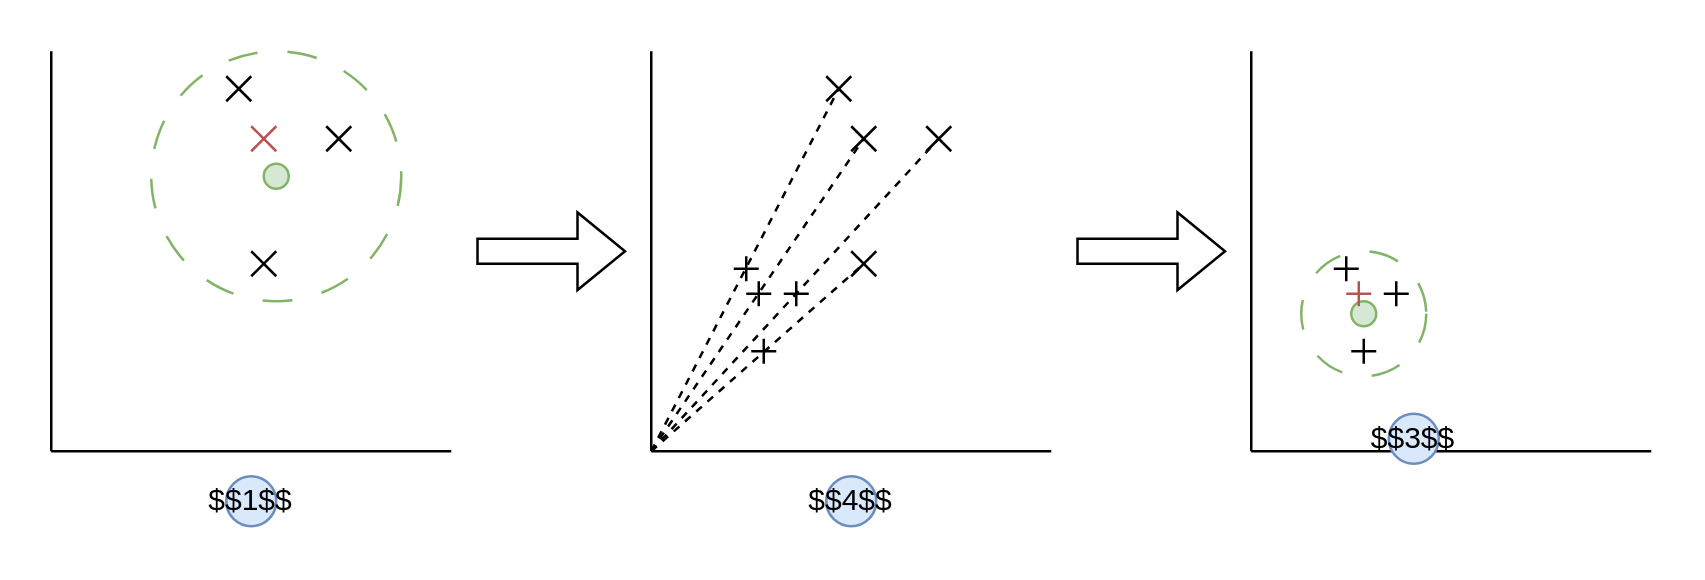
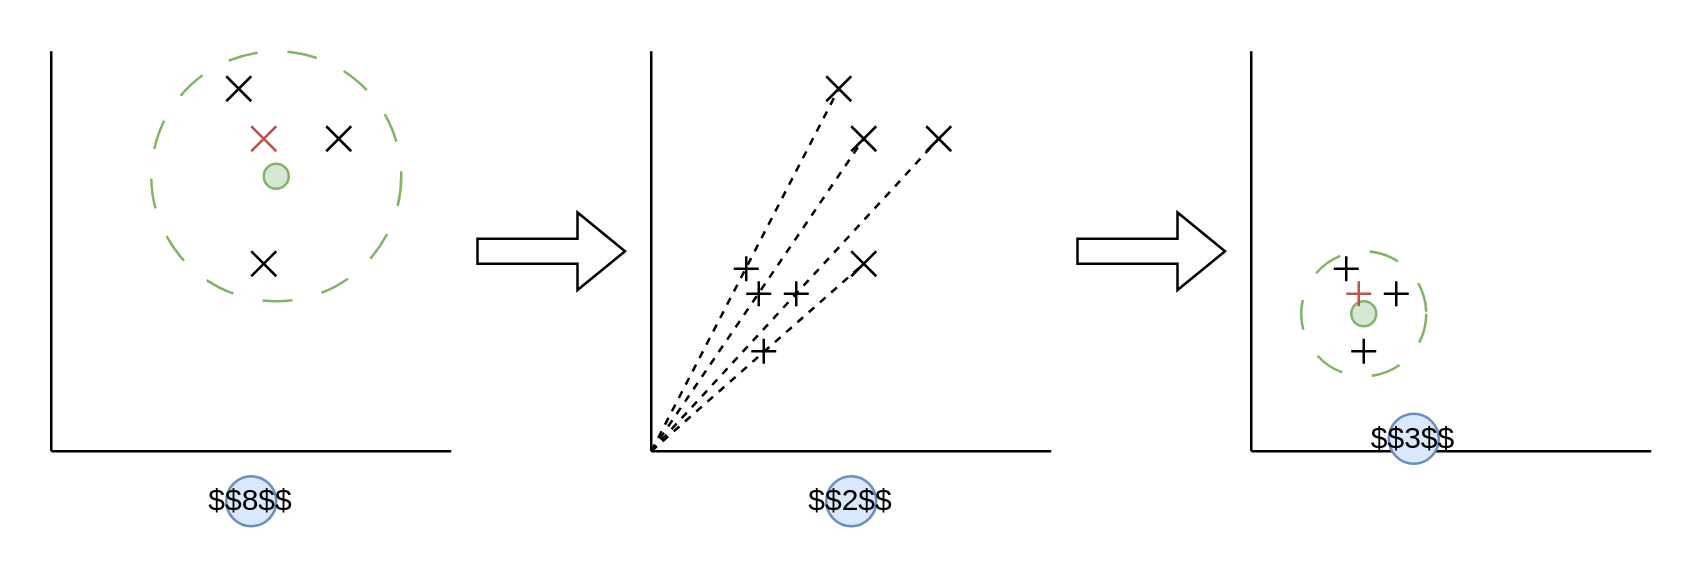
(251, 501) -> (251, 501)
(851, 501) -> (851, 501)
